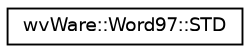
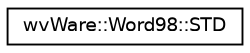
(125, 27) -> (125, 27)
